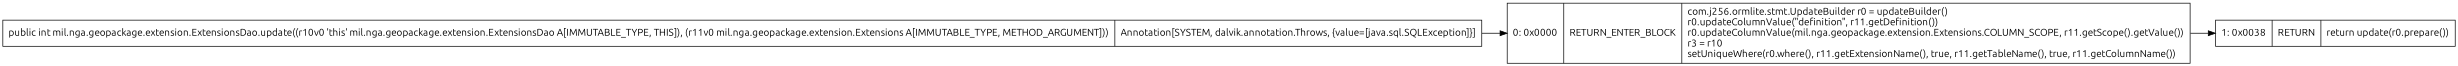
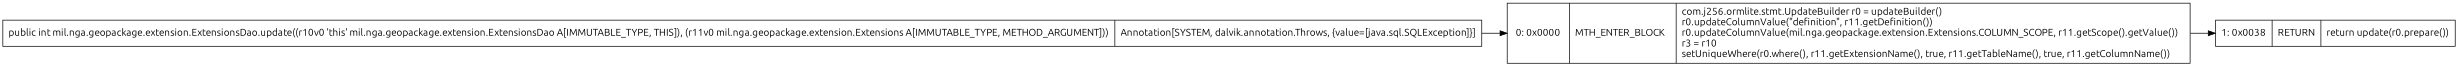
(1623, 33) -> (1620, 33)
